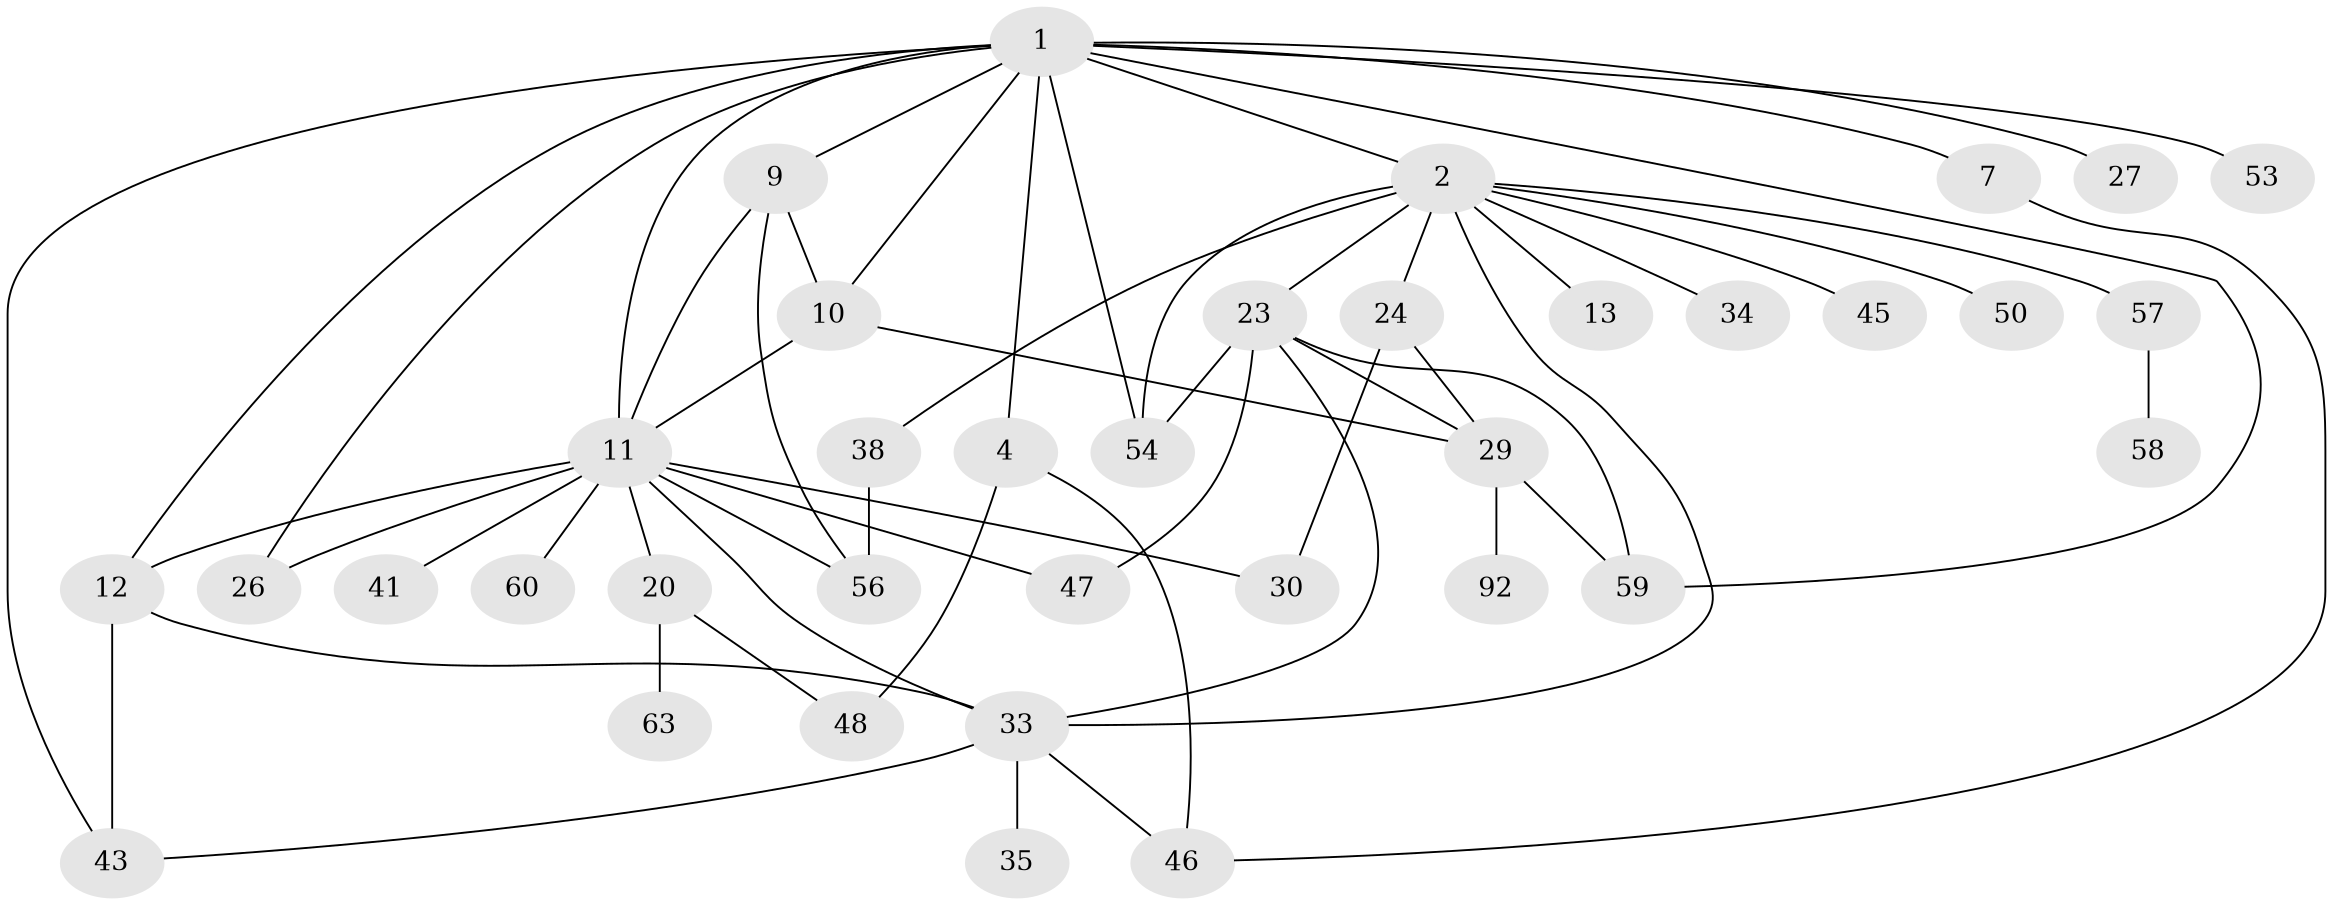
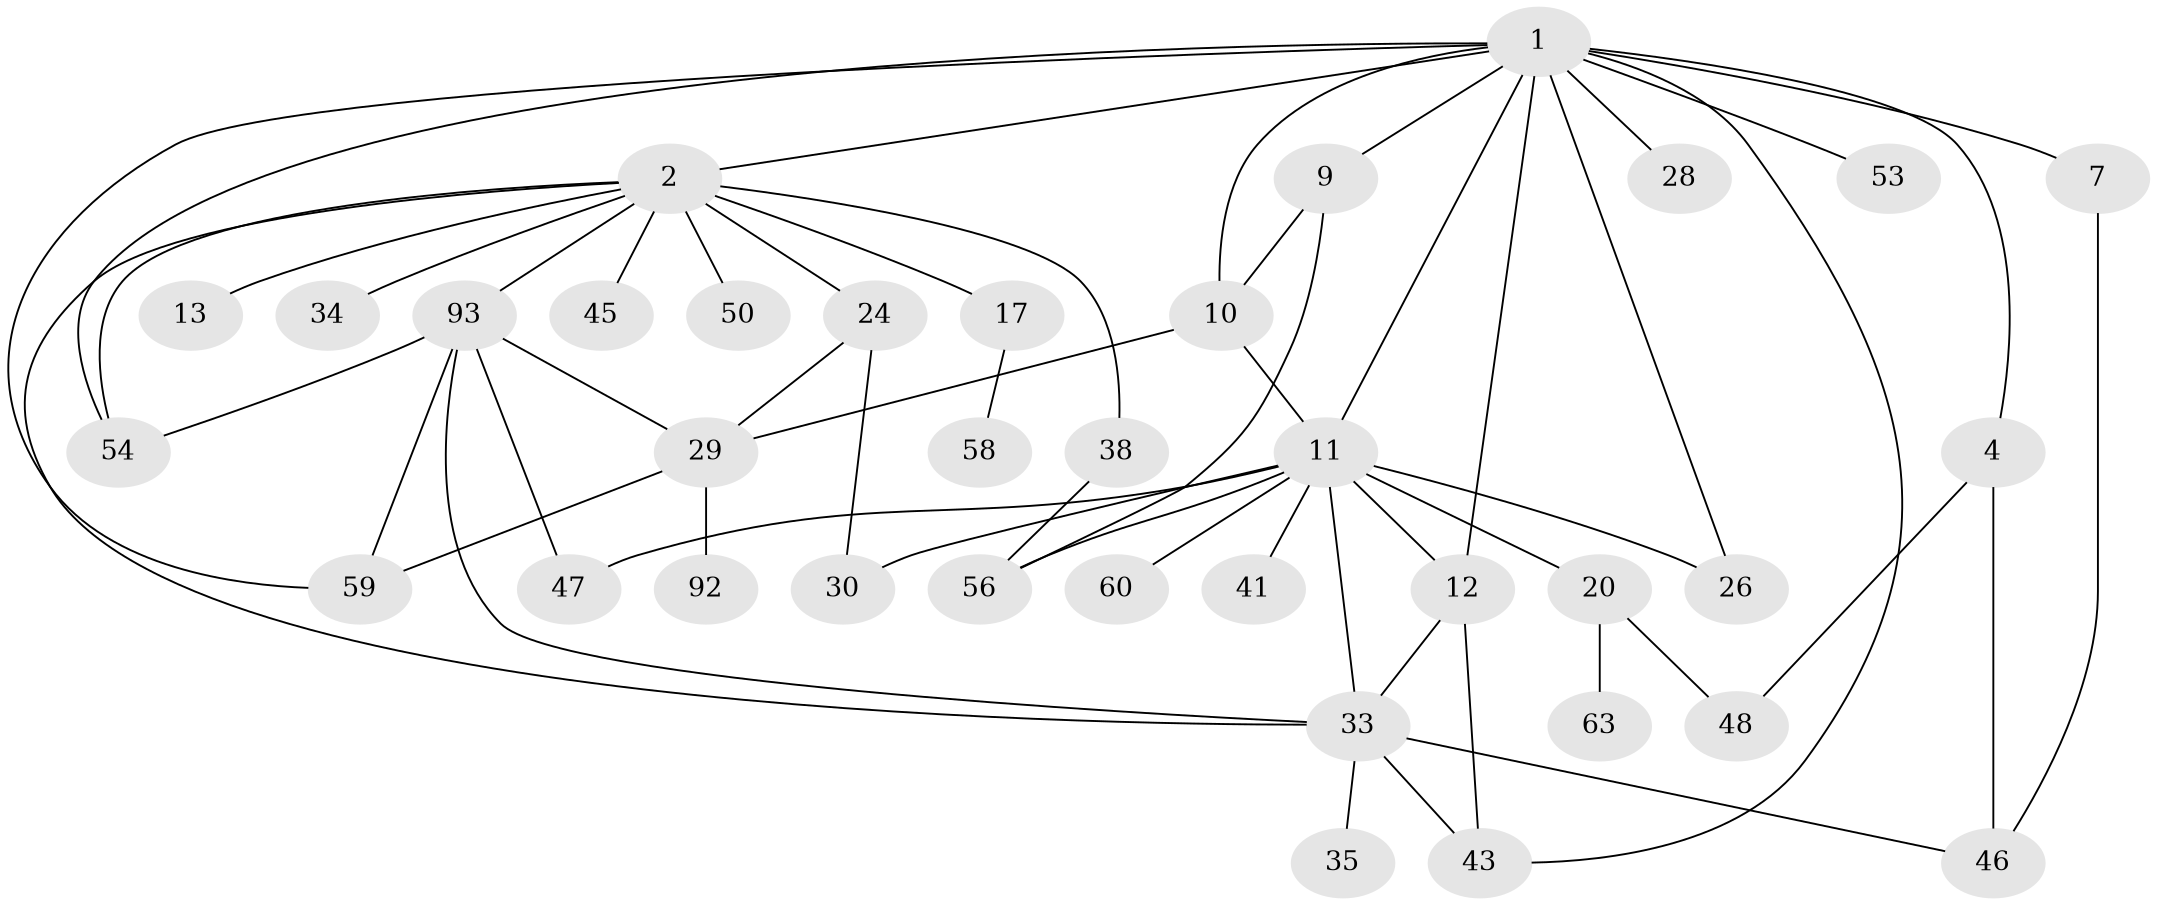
(2126, 179) -> (1680, 179)
(682, 309) -> none
(1255, 316) -> (465, 316)
(2149, 316) -> (1012, 316)
